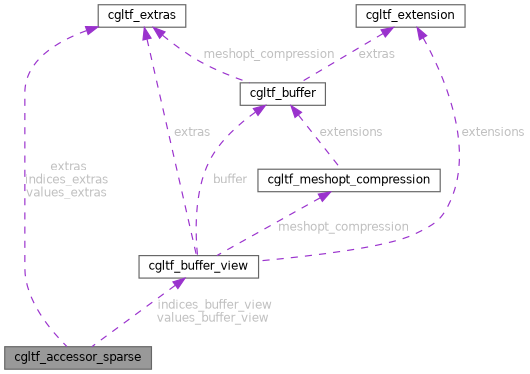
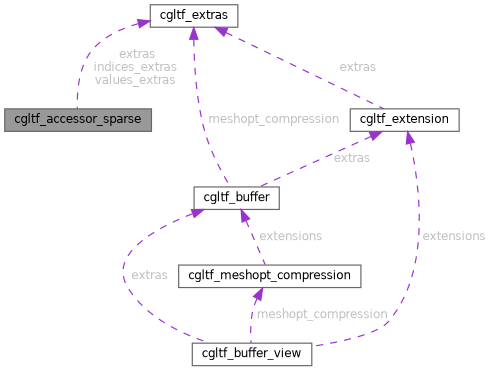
(172, 147) -> (305, 71)
(228, 180) -> (148, 276)
(134, 316) -> none
